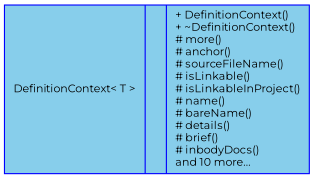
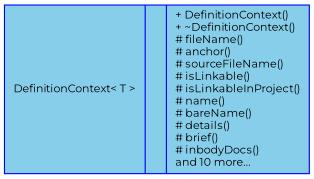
(199, 40) -> (209, 40)
